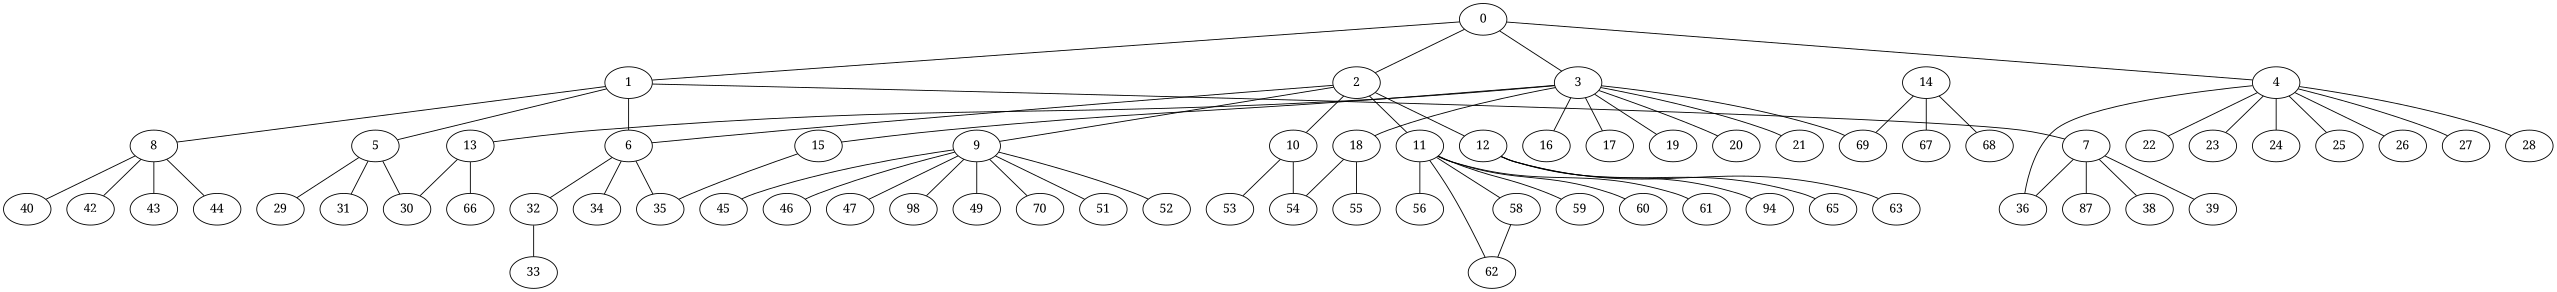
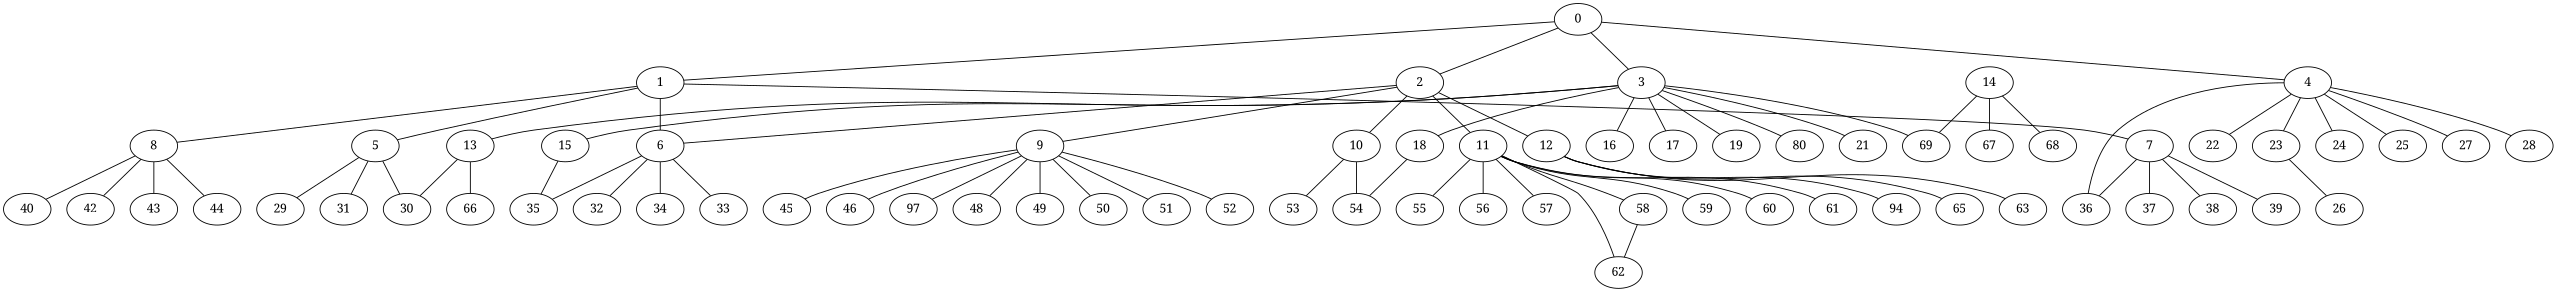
(2339, 114) -> (2308, 178)
(1736, 146) -> (1800, 146)
(1357, 178) -> (1452, 178)
(850, 209) -> (913, 209)
(913, 209) -> (977, 209)
(1040, 209) -> (1103, 209)
none -> (1546, 209)
(2086, 209) -> (2150, 209)
(534, 241) -> (692, 177)
